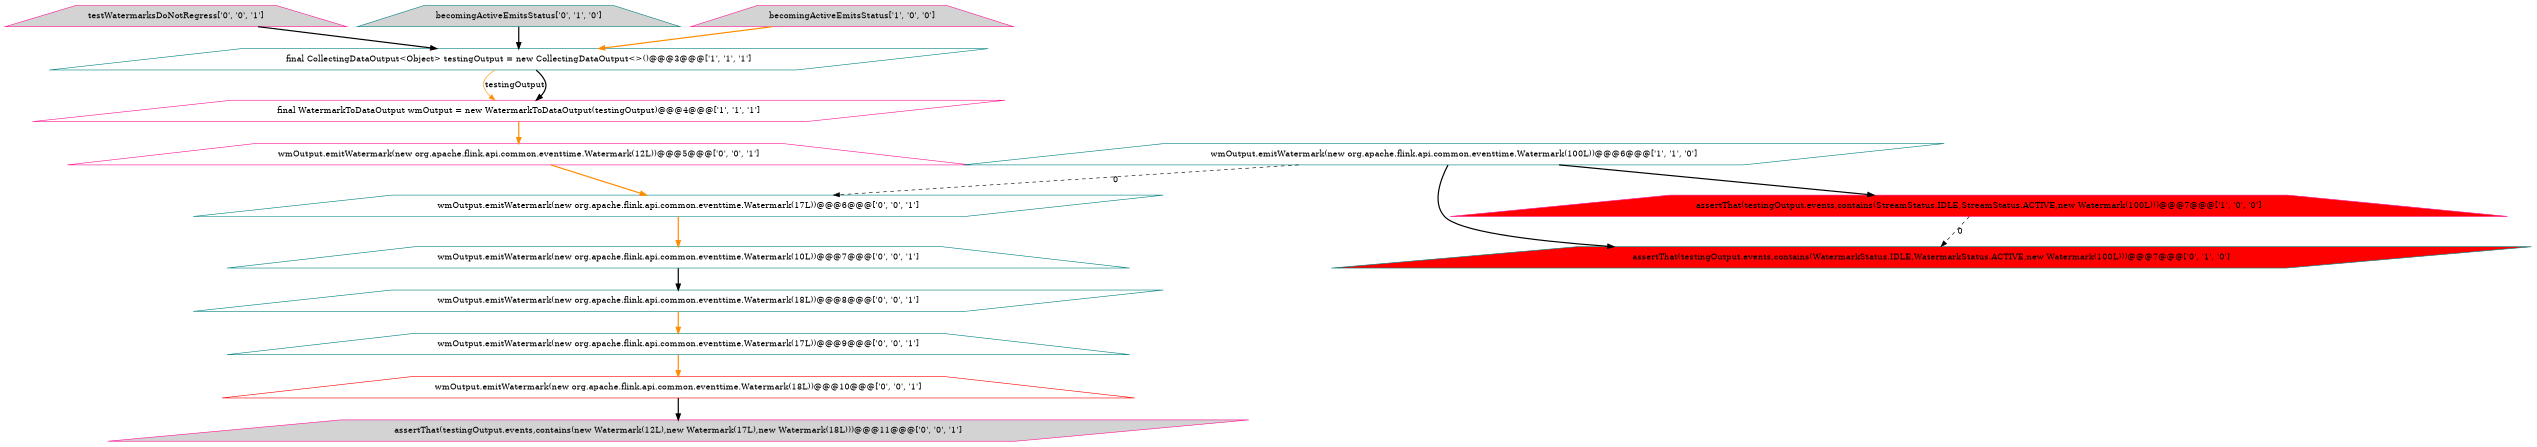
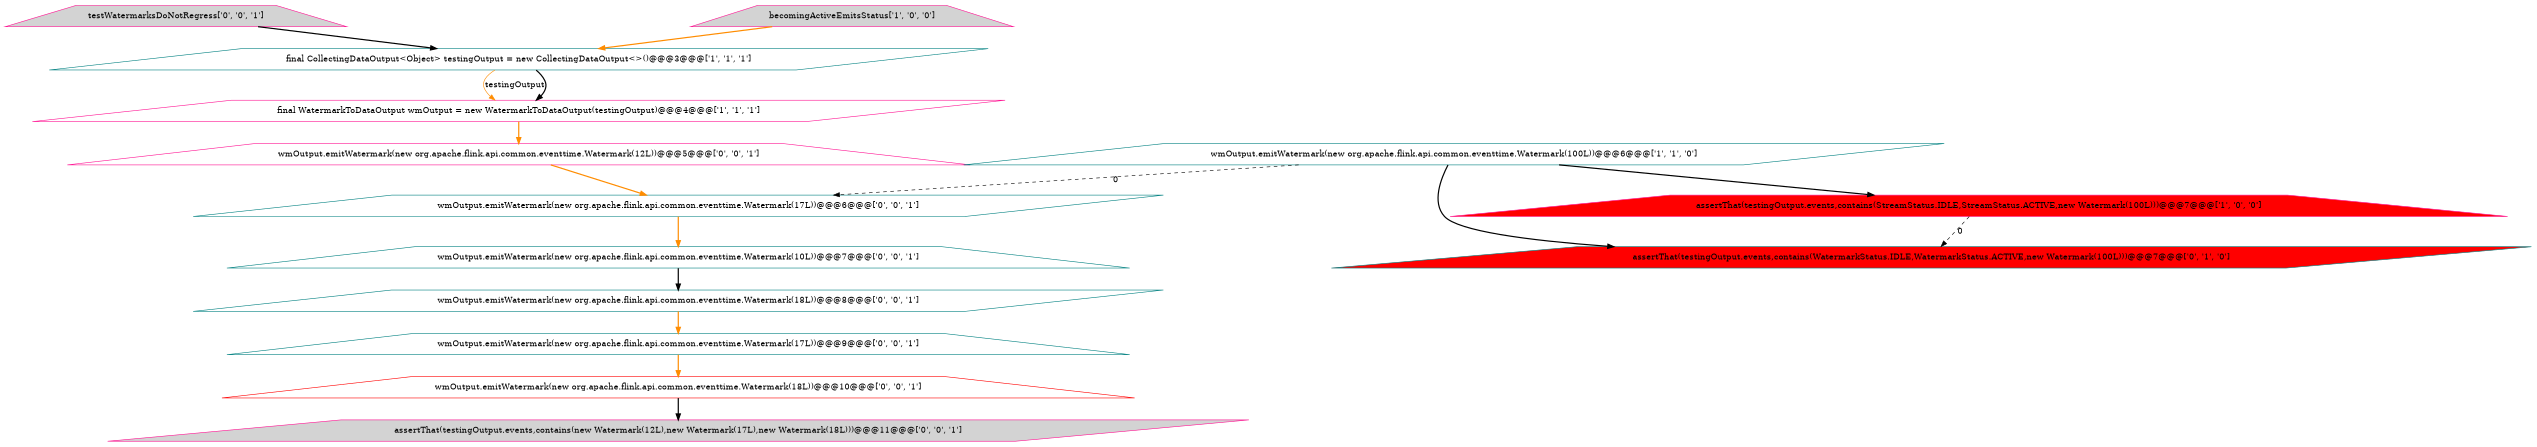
(519, 16) -> none
